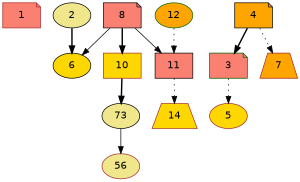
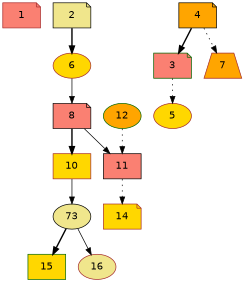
(72, 15) -> (72, 15)
(99, 39) -> (72, 87)
(72, 66) -> (72, 66)
(122, 87) -> (72, 188)
(175, 116) -> (122, 217)
(121, 166) -> (97, 267)
none -> (47, 267)
